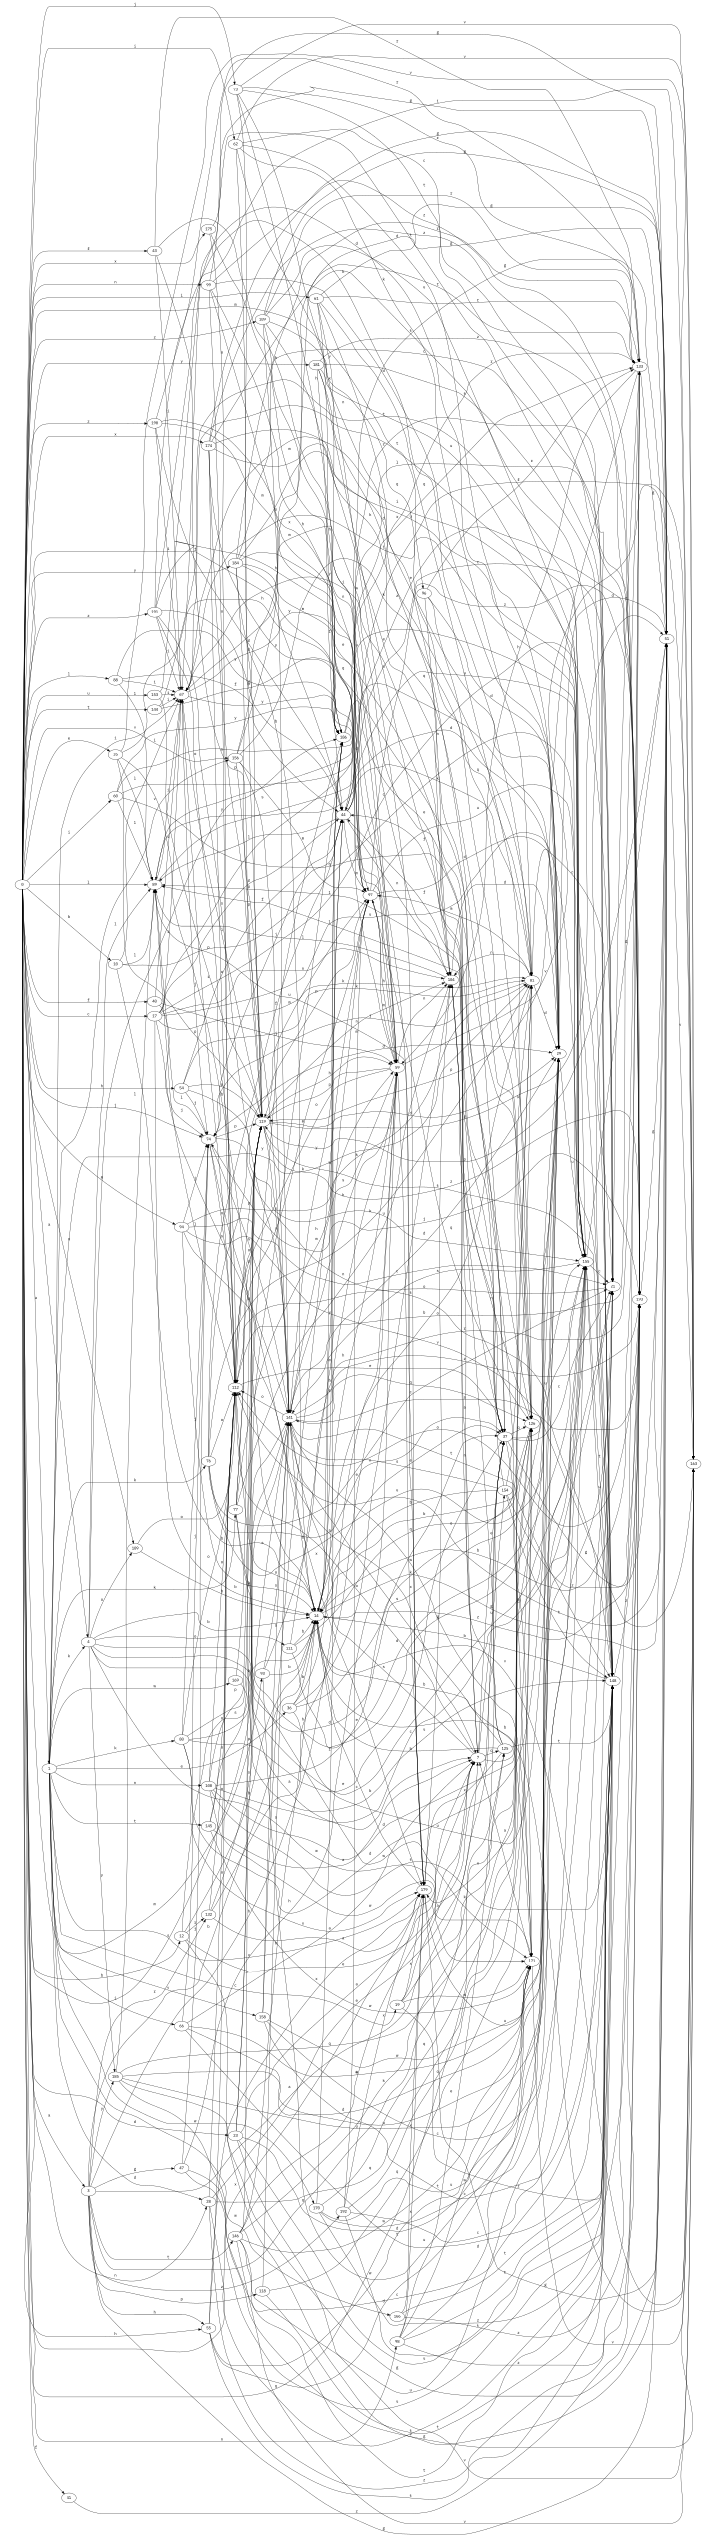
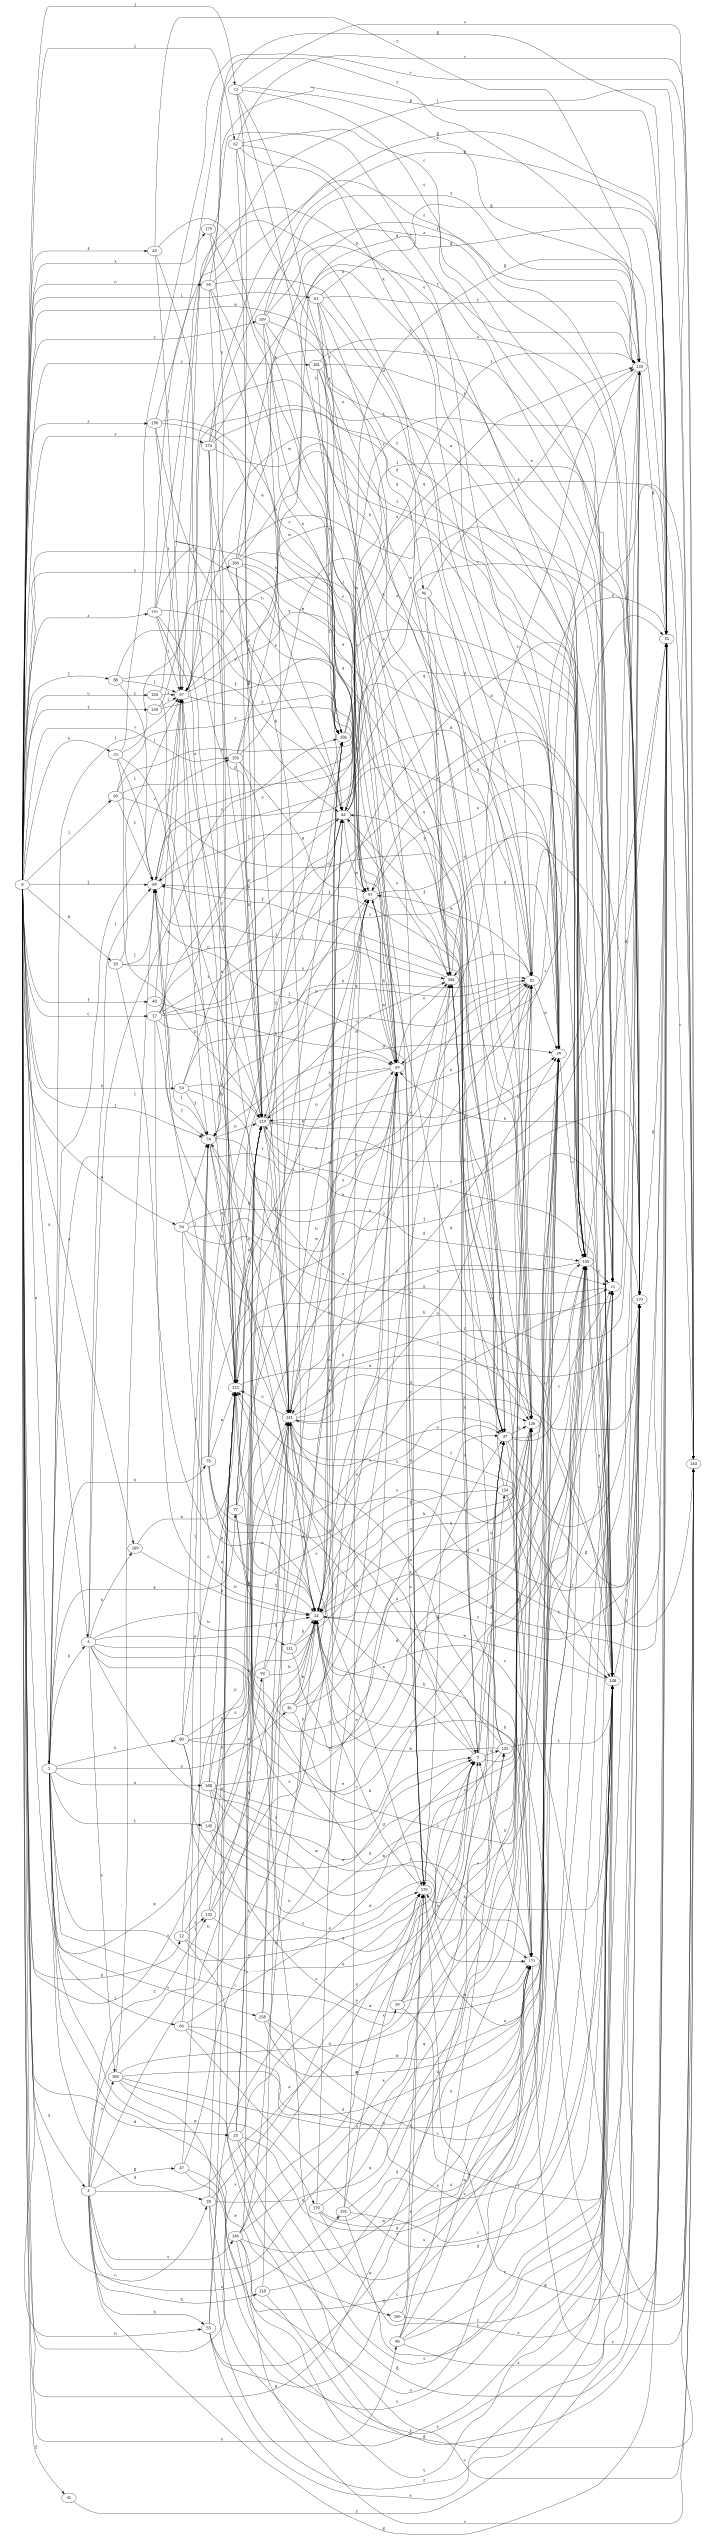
(616, 628) -> (612, 913)
(481, 706) -> (561, 643)
(289, 995) -> (289, 995)
(276, 1034) -> (276, 1034)
none -> (549, 1122)
(236, 1680) -> none
(574, 2209) -> none
